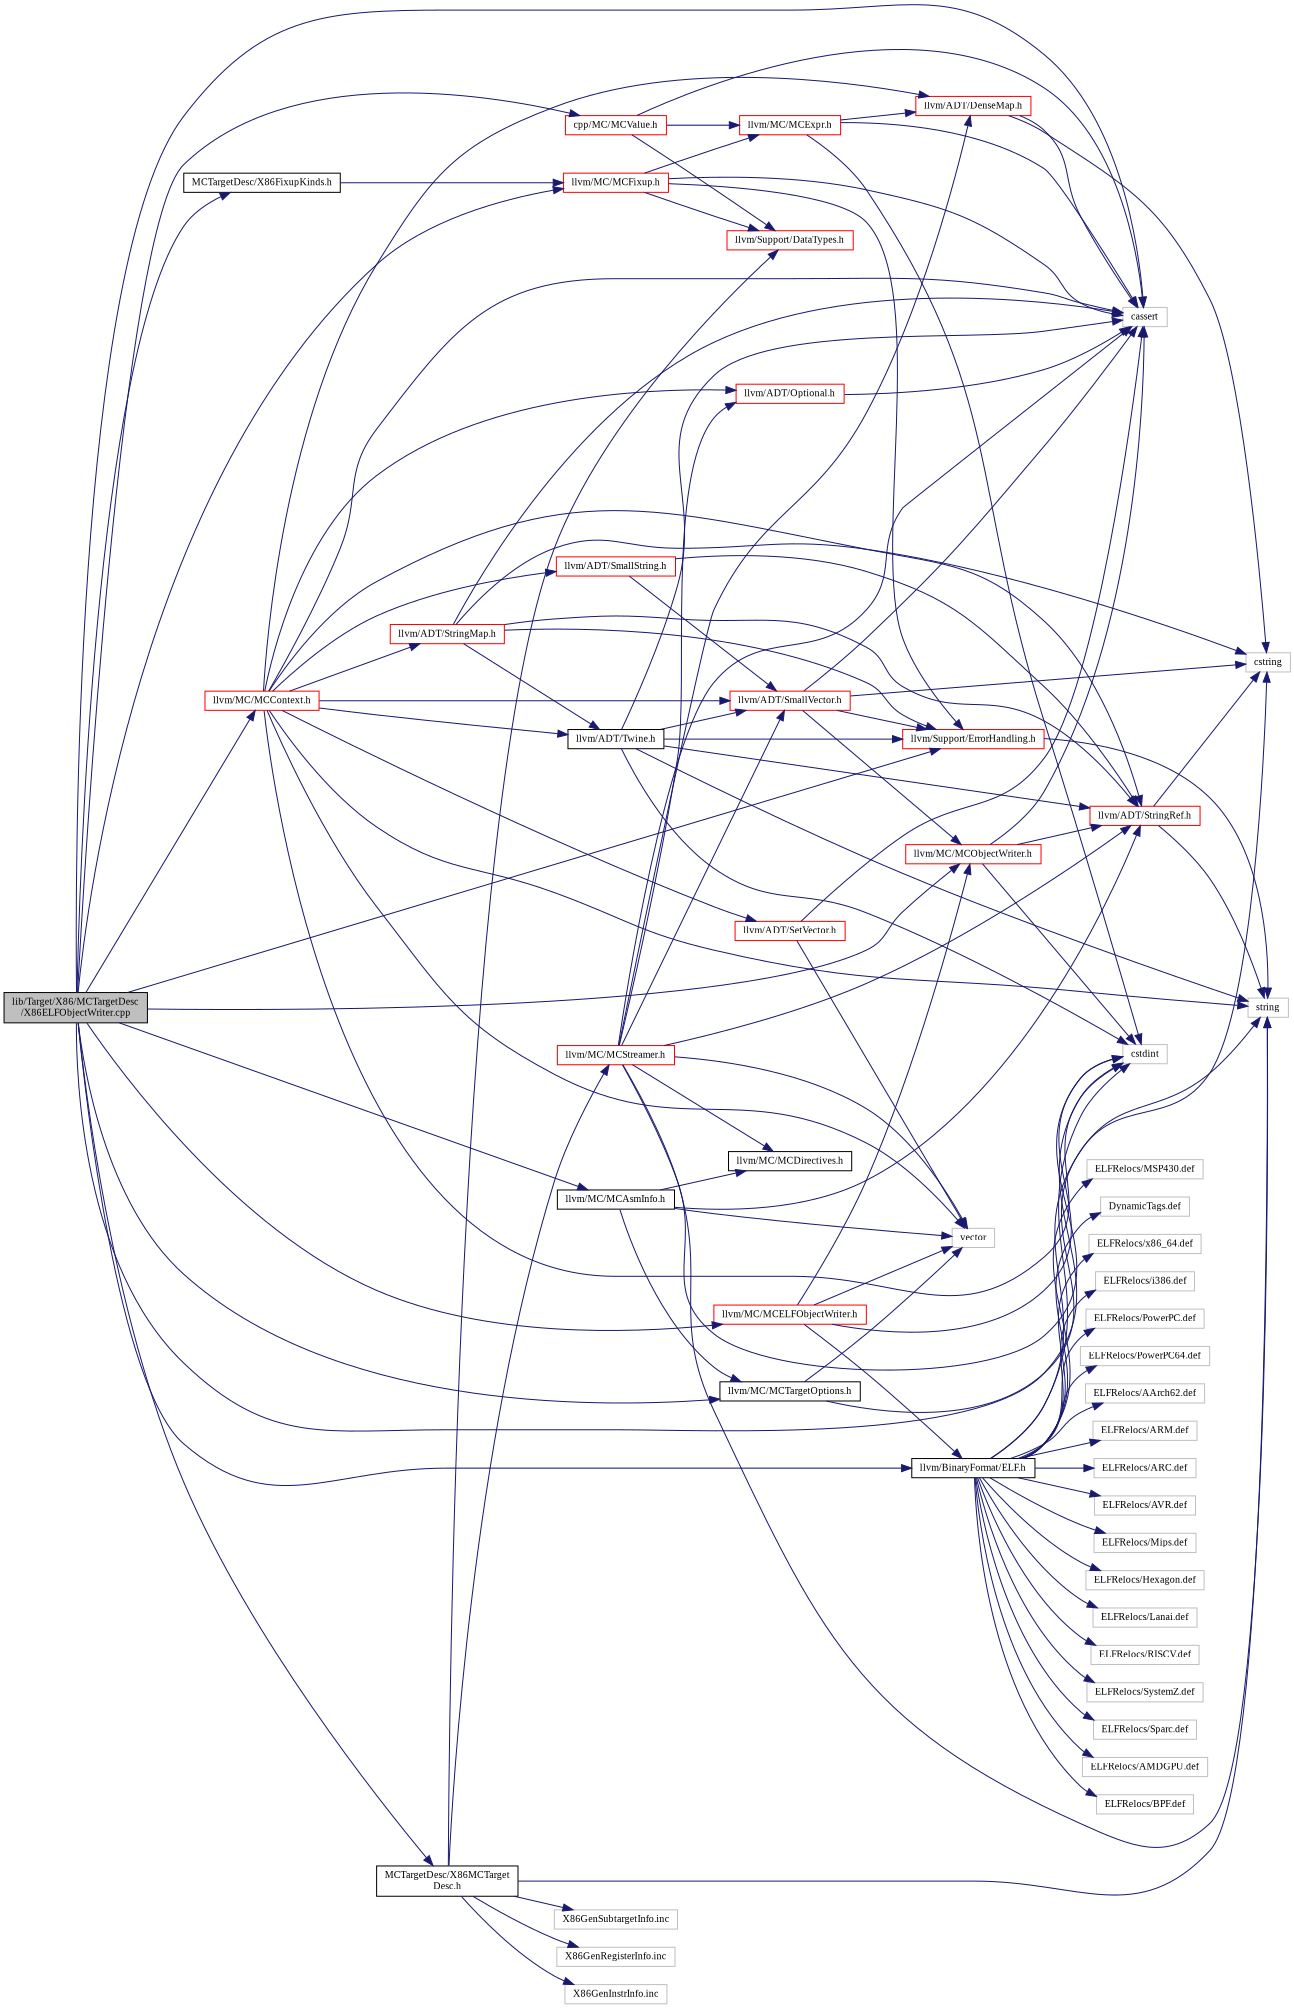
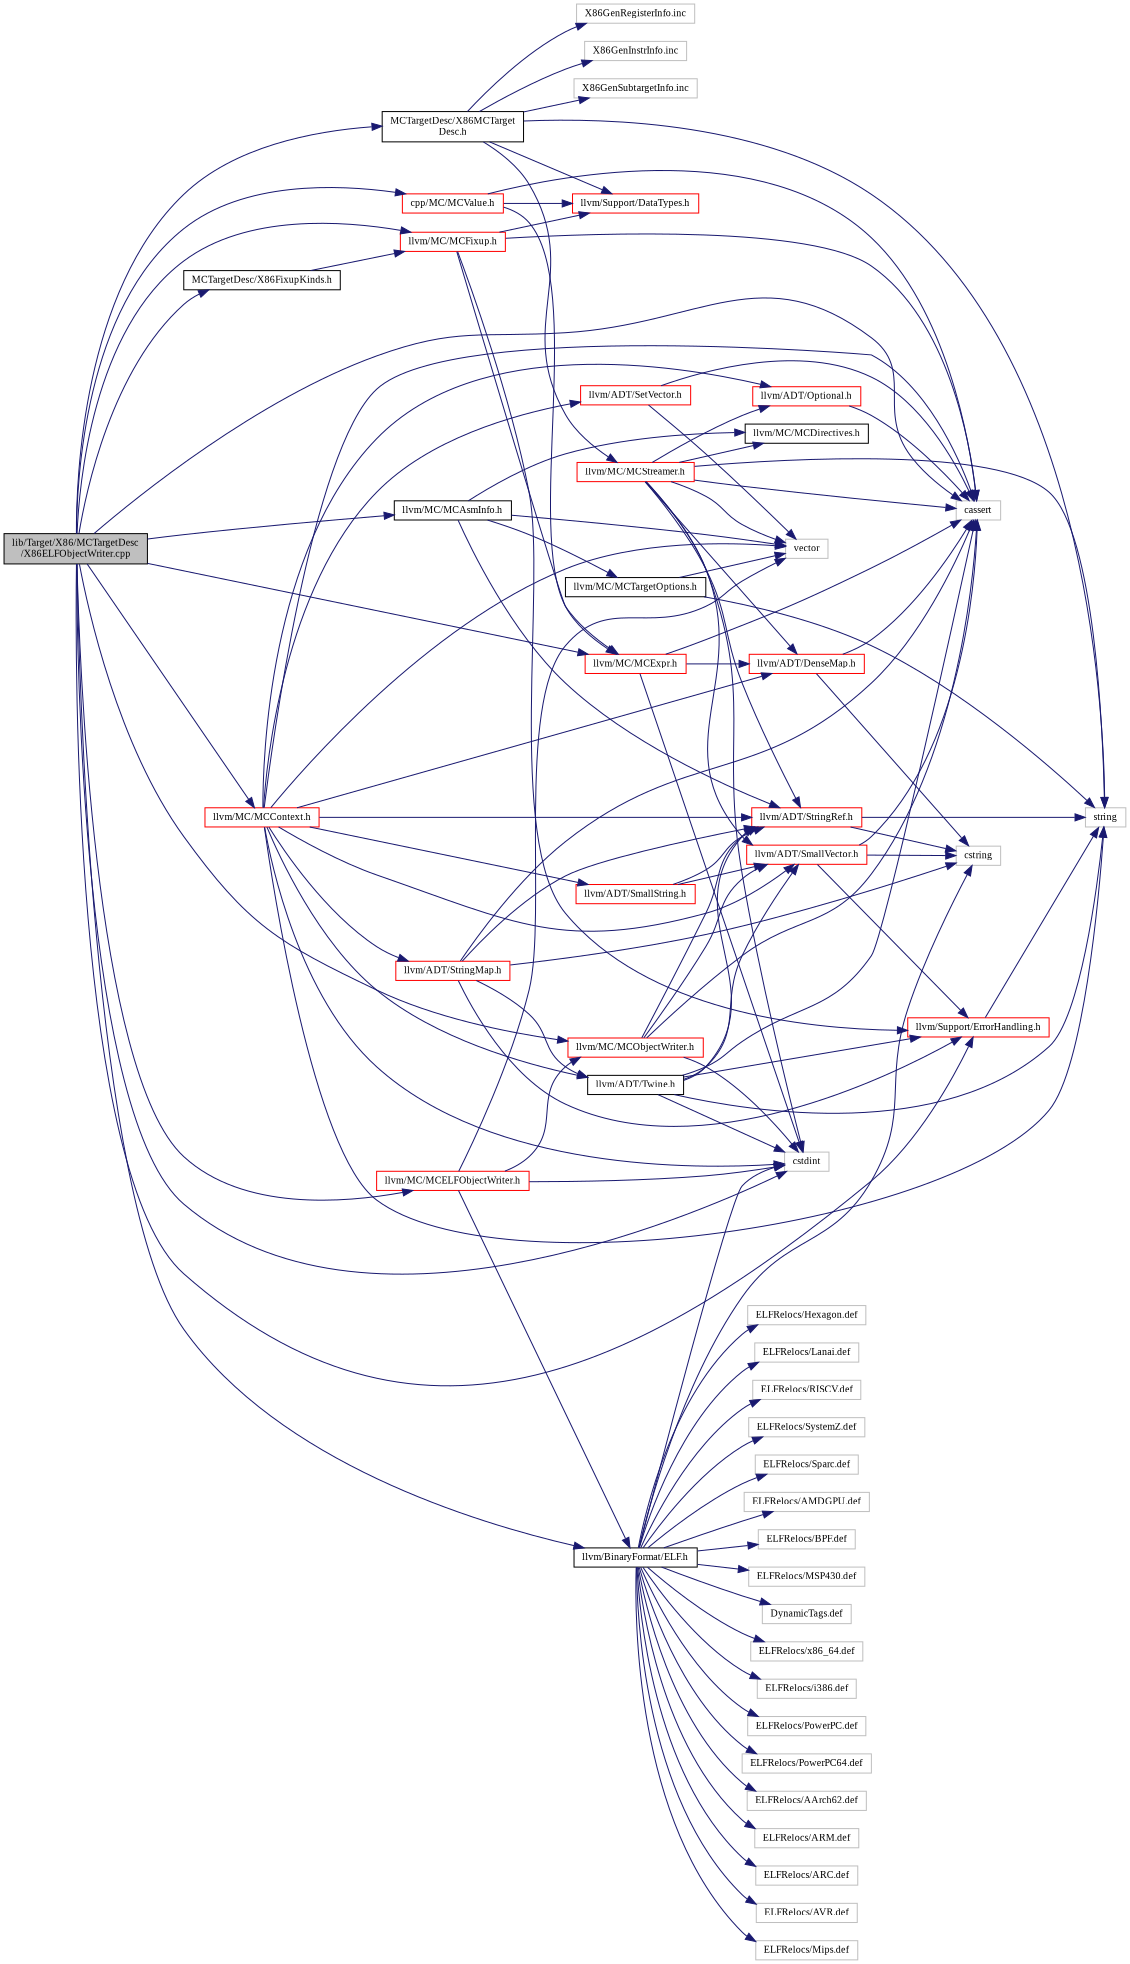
(863, 761) -> (702, 952)
(301, 1346) -> (363, 608)
